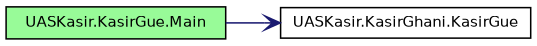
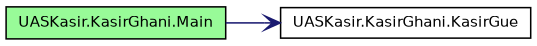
(116, 23) -> (116, 23)
